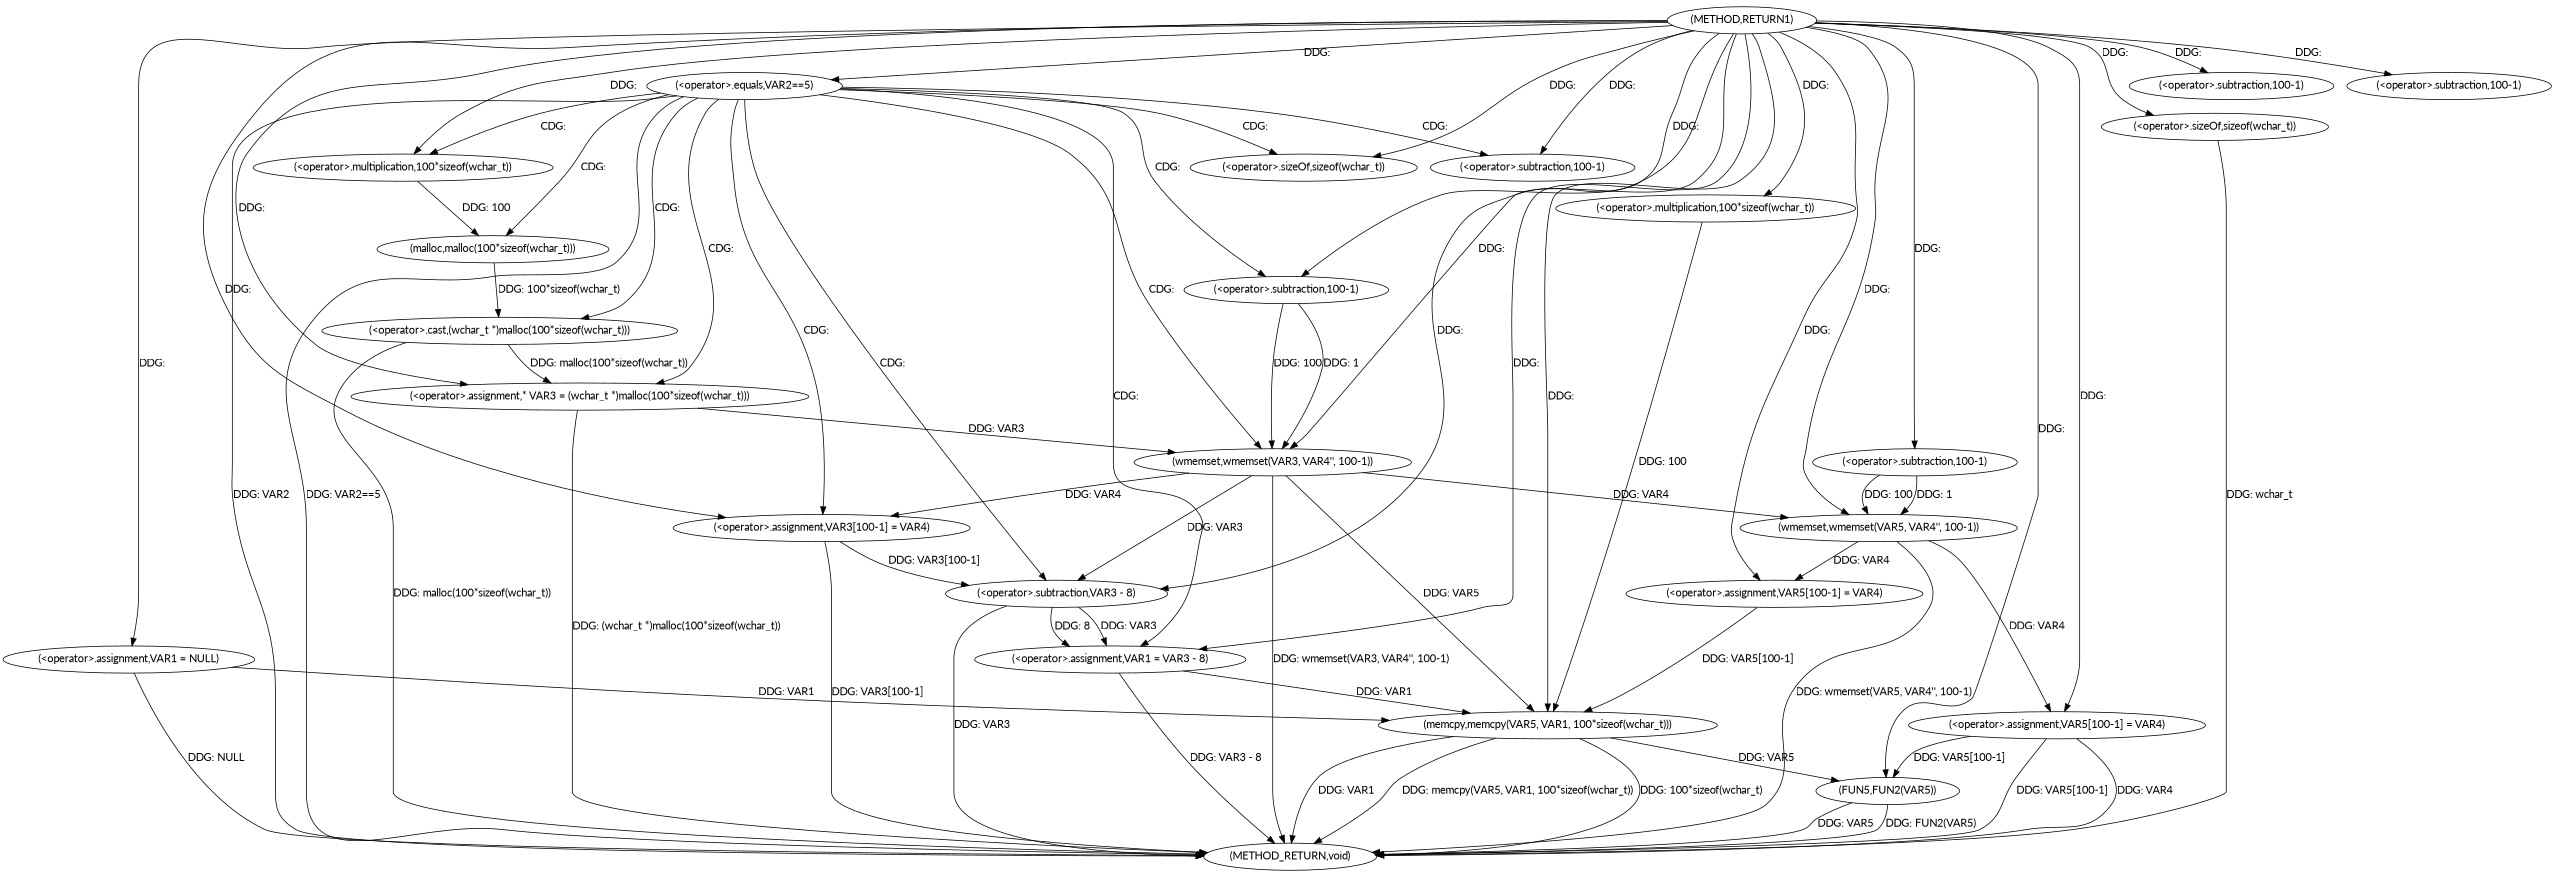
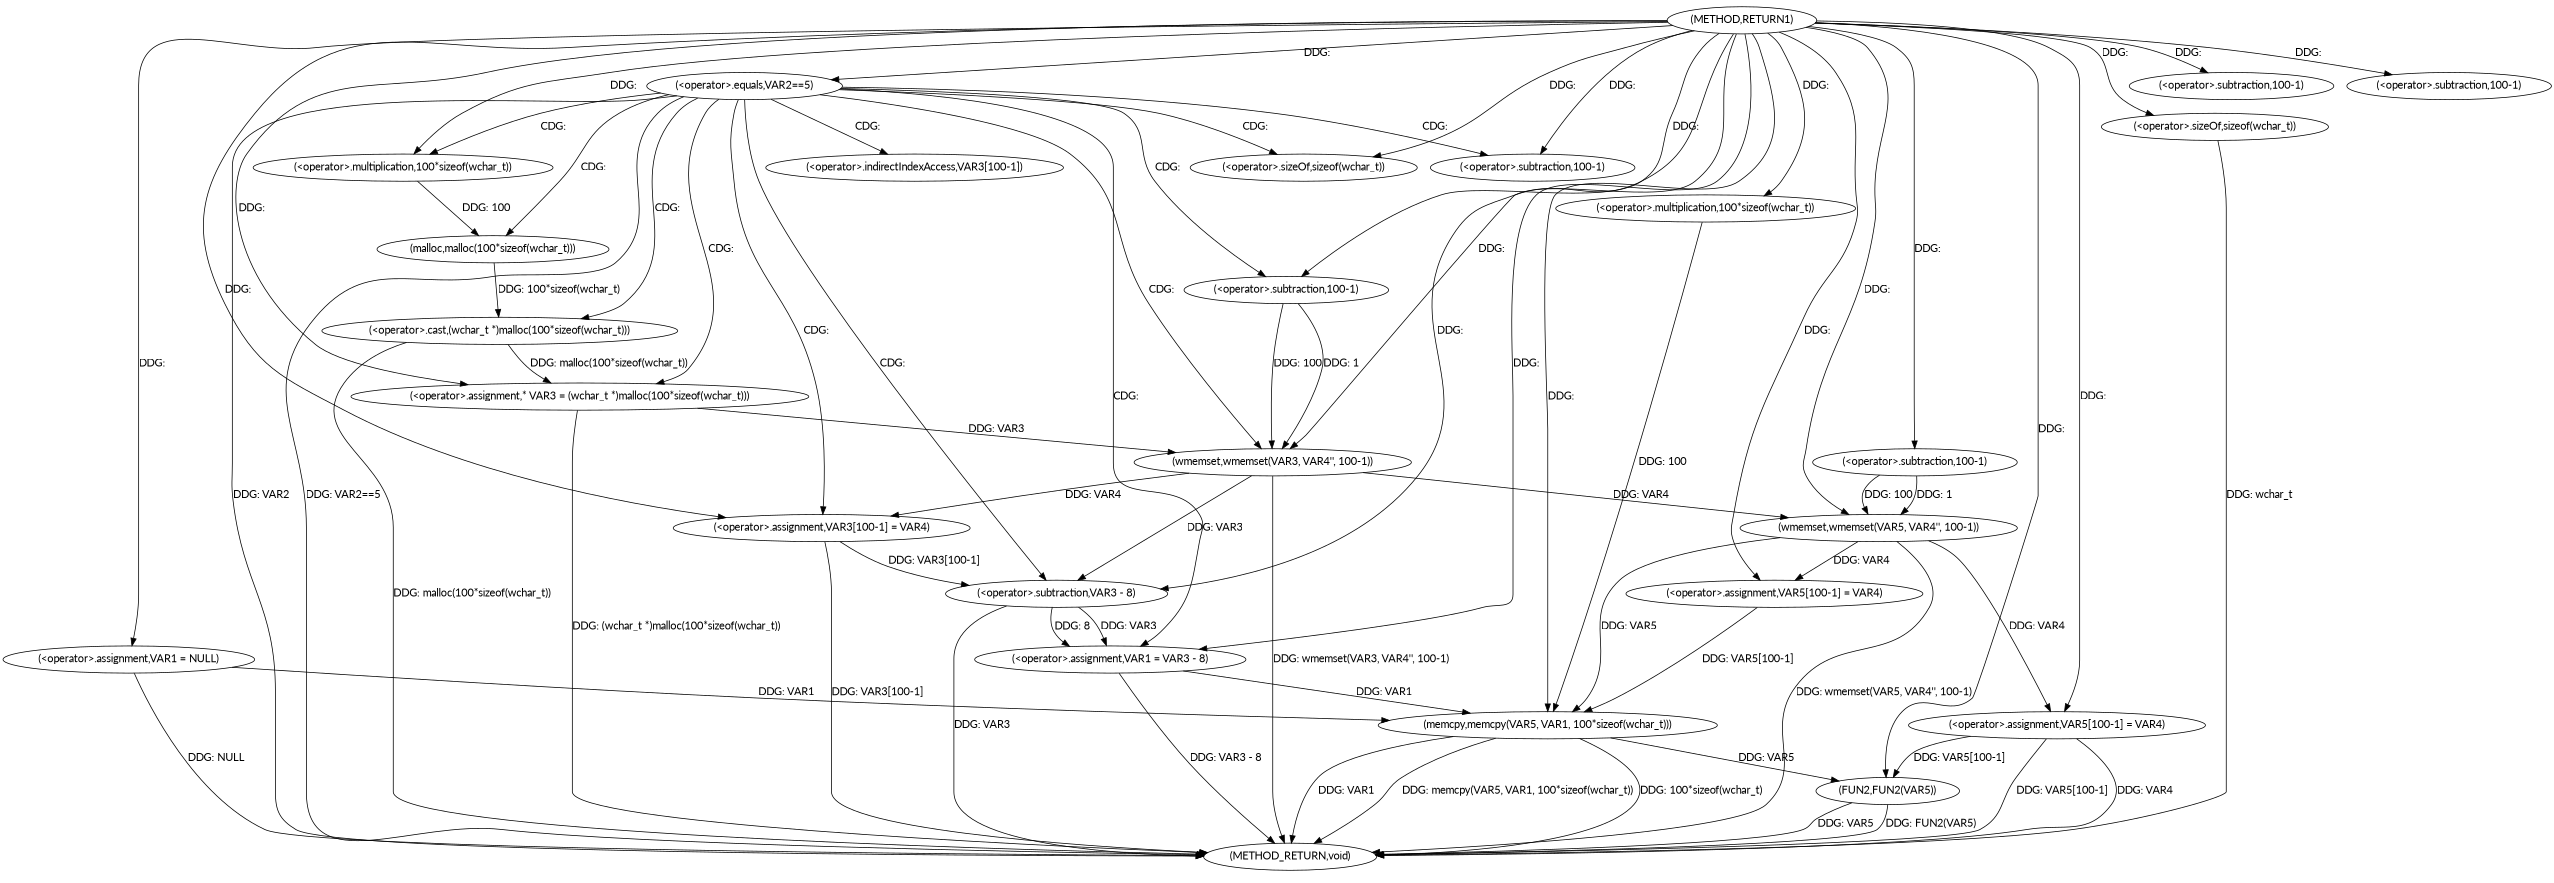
none -> (915, 168)
(1407, 591) -> (1632, 572)
(1888, 791) -> (1888, 791)
